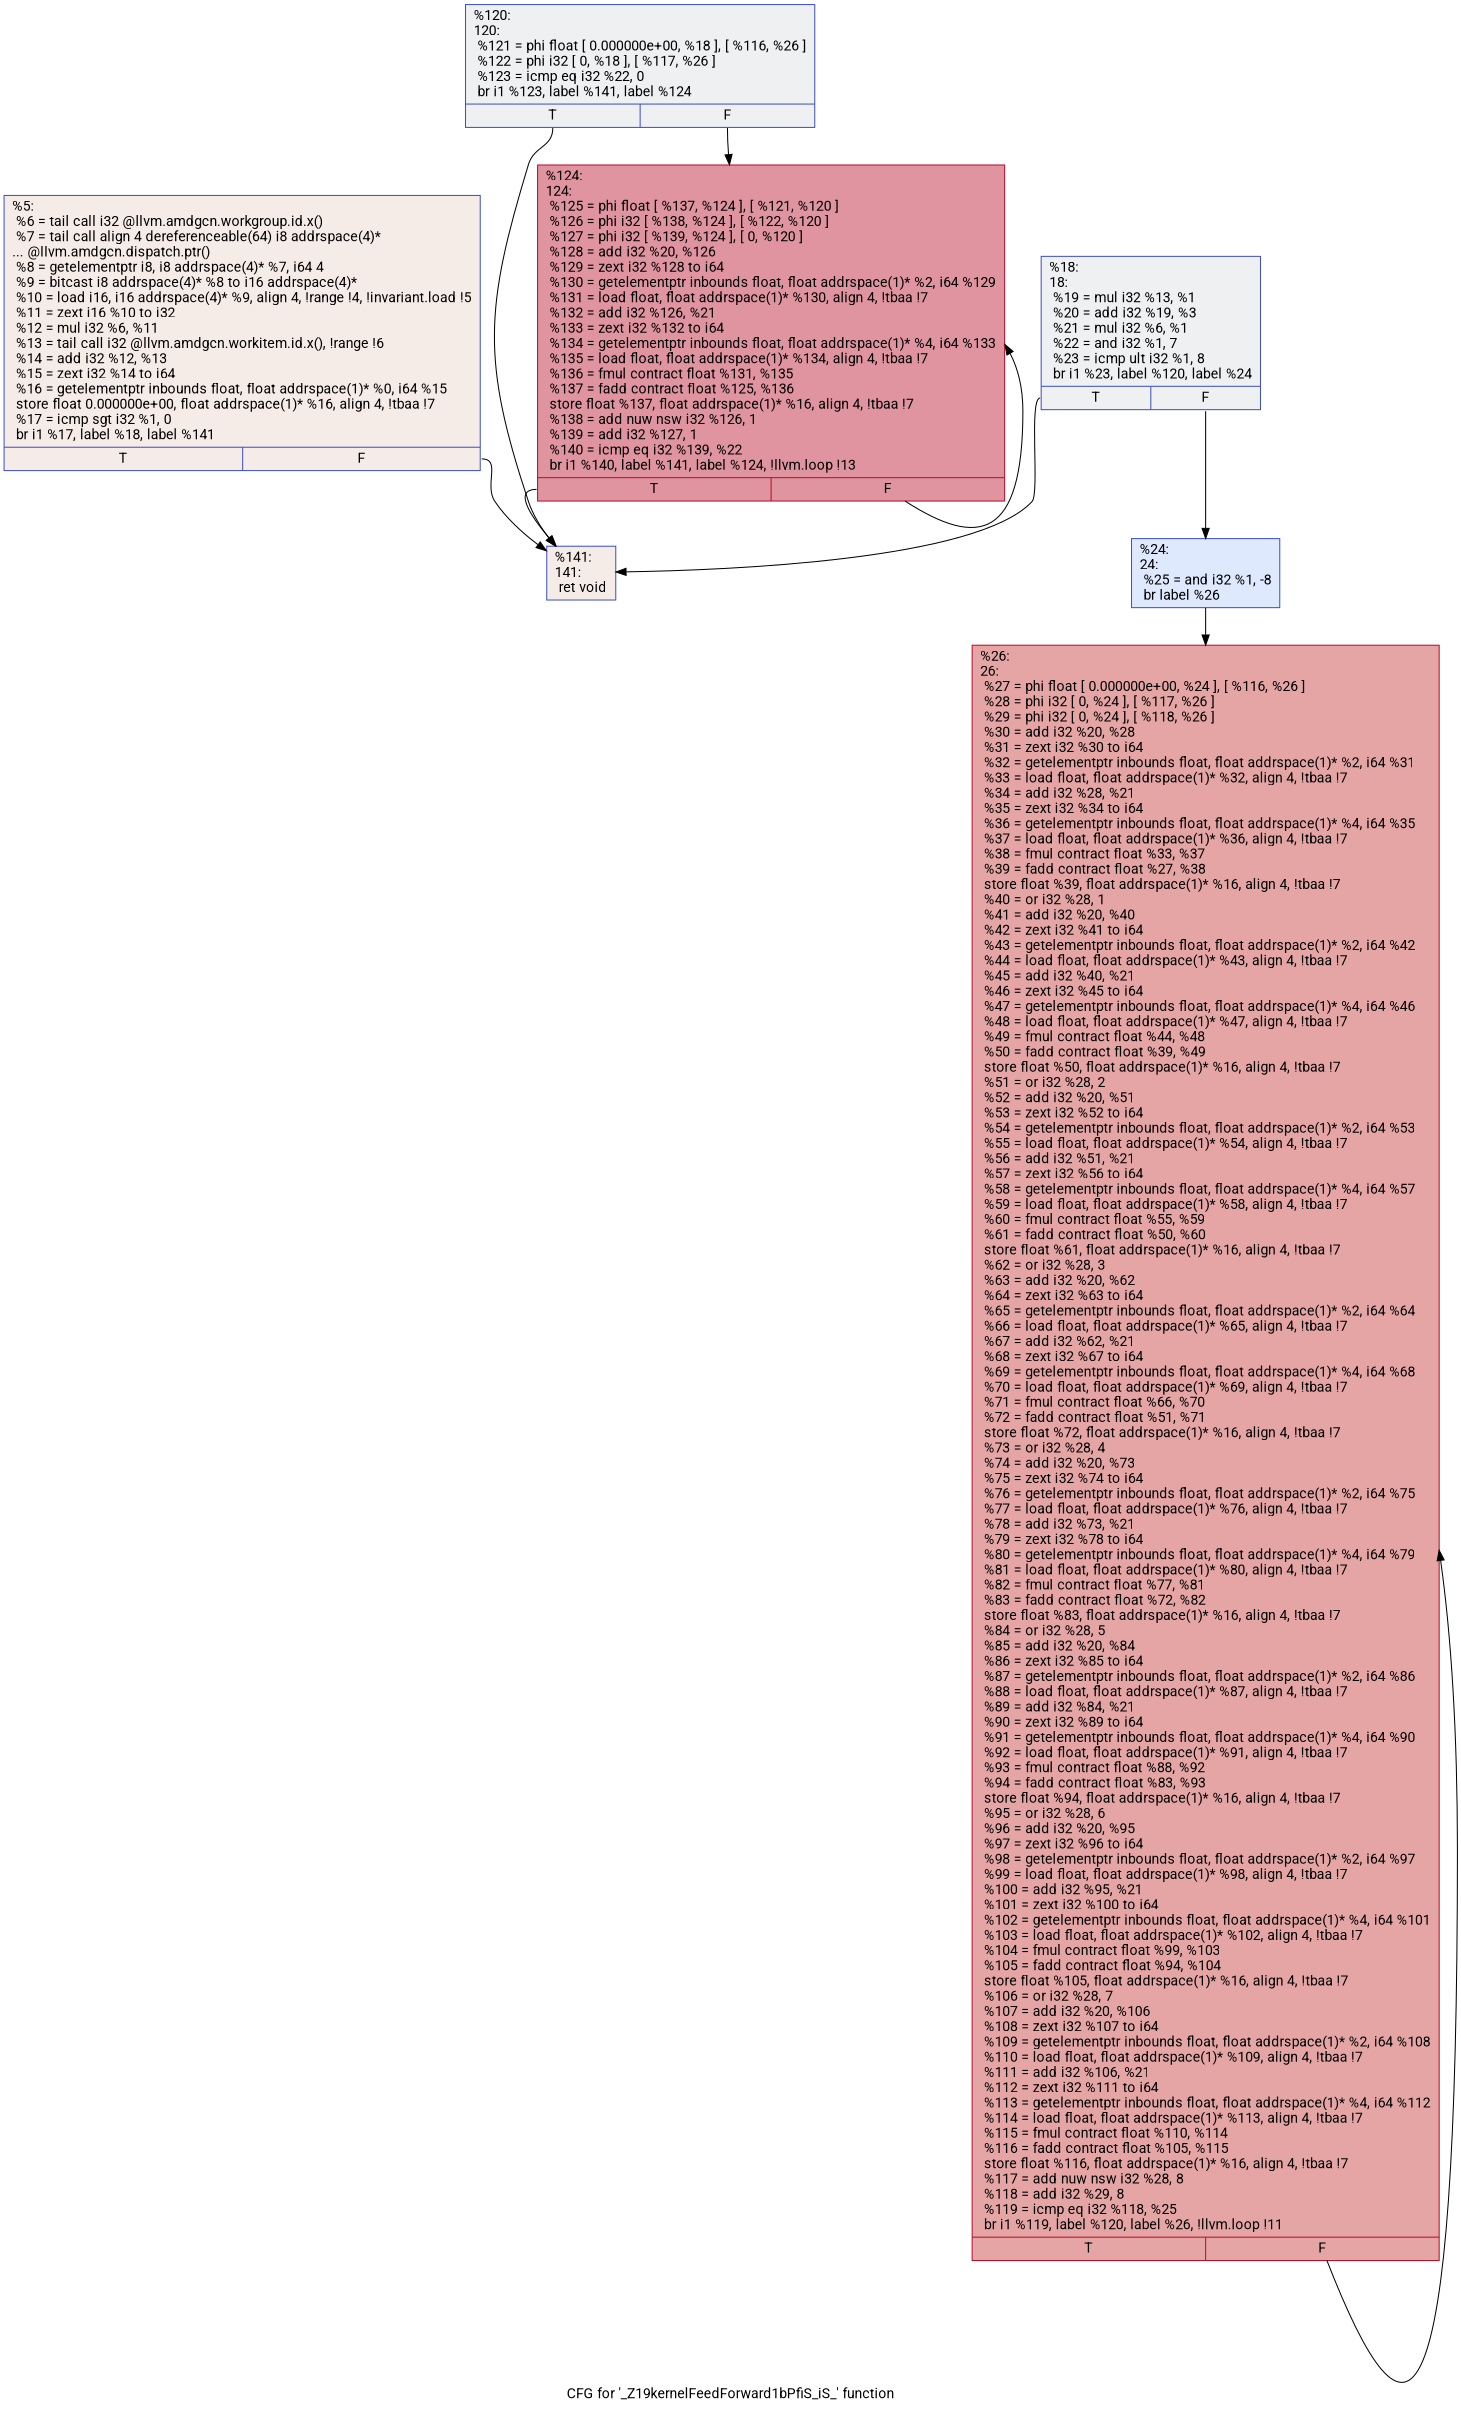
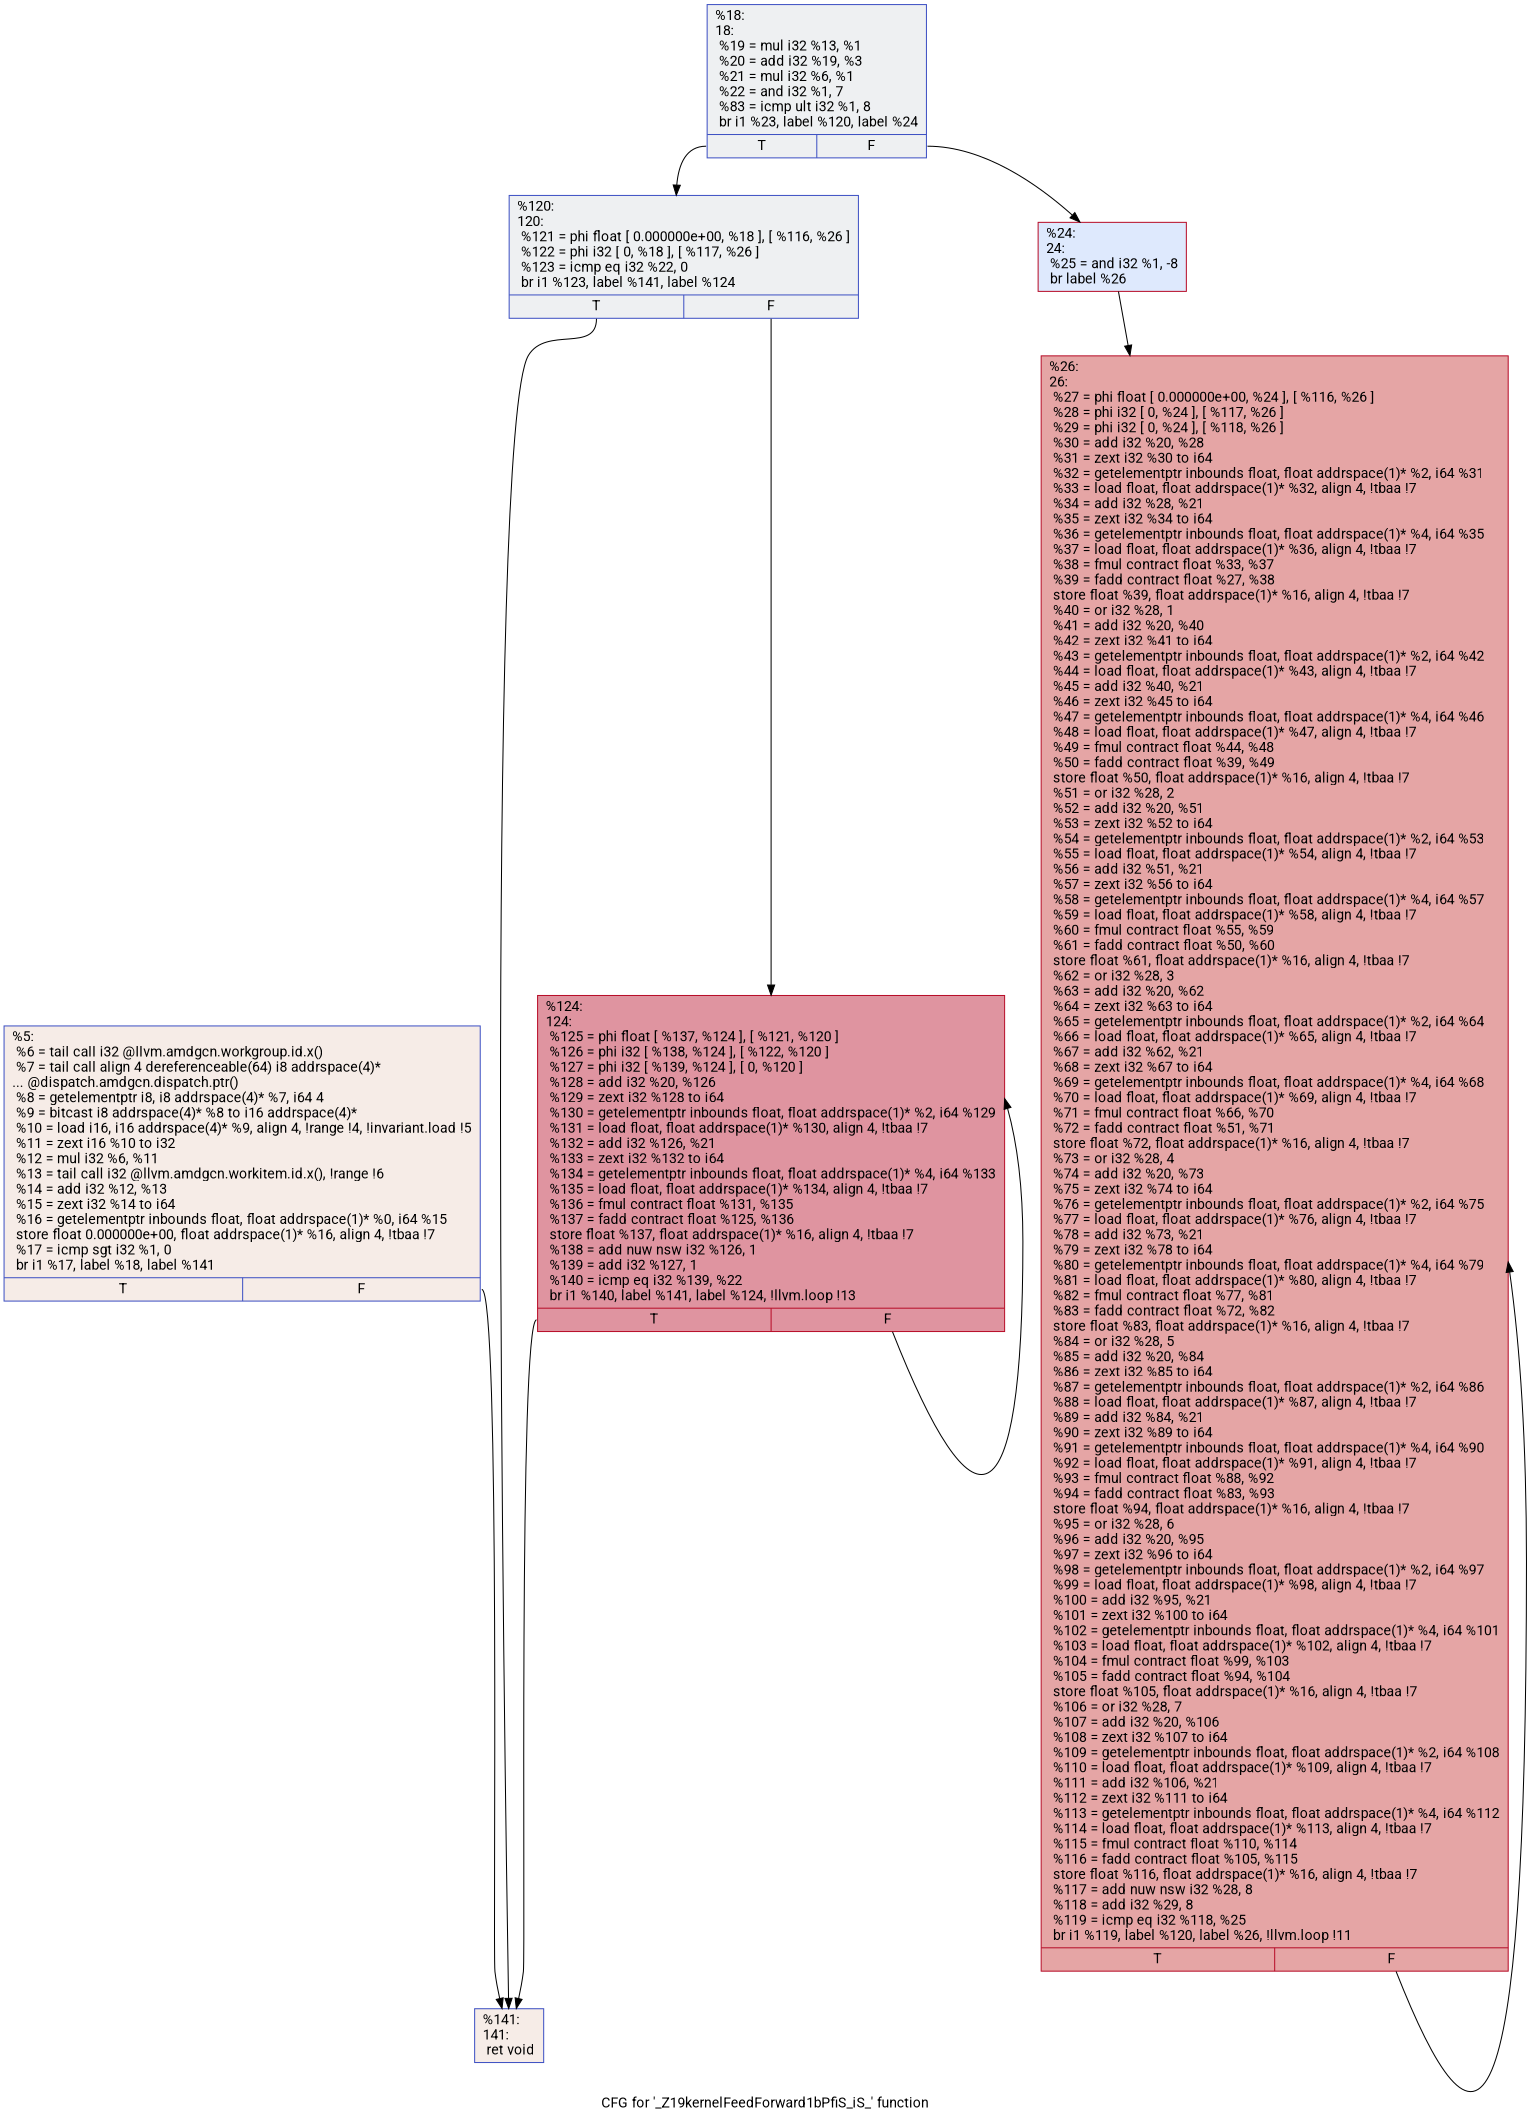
(112, 252) -> (125, 1083)
(1127, 359) -> (793, 107)
(887, 552) -> (684, 159)
(1206, 573) -> (1112, 257)
